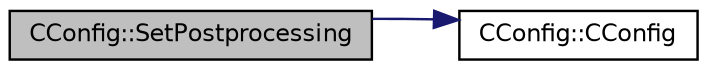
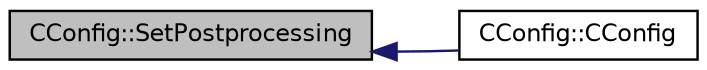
(403, 19) -> (428, 51)
